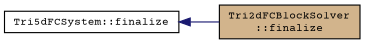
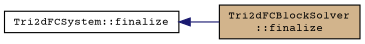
(92, 22) -> (92, 22)
